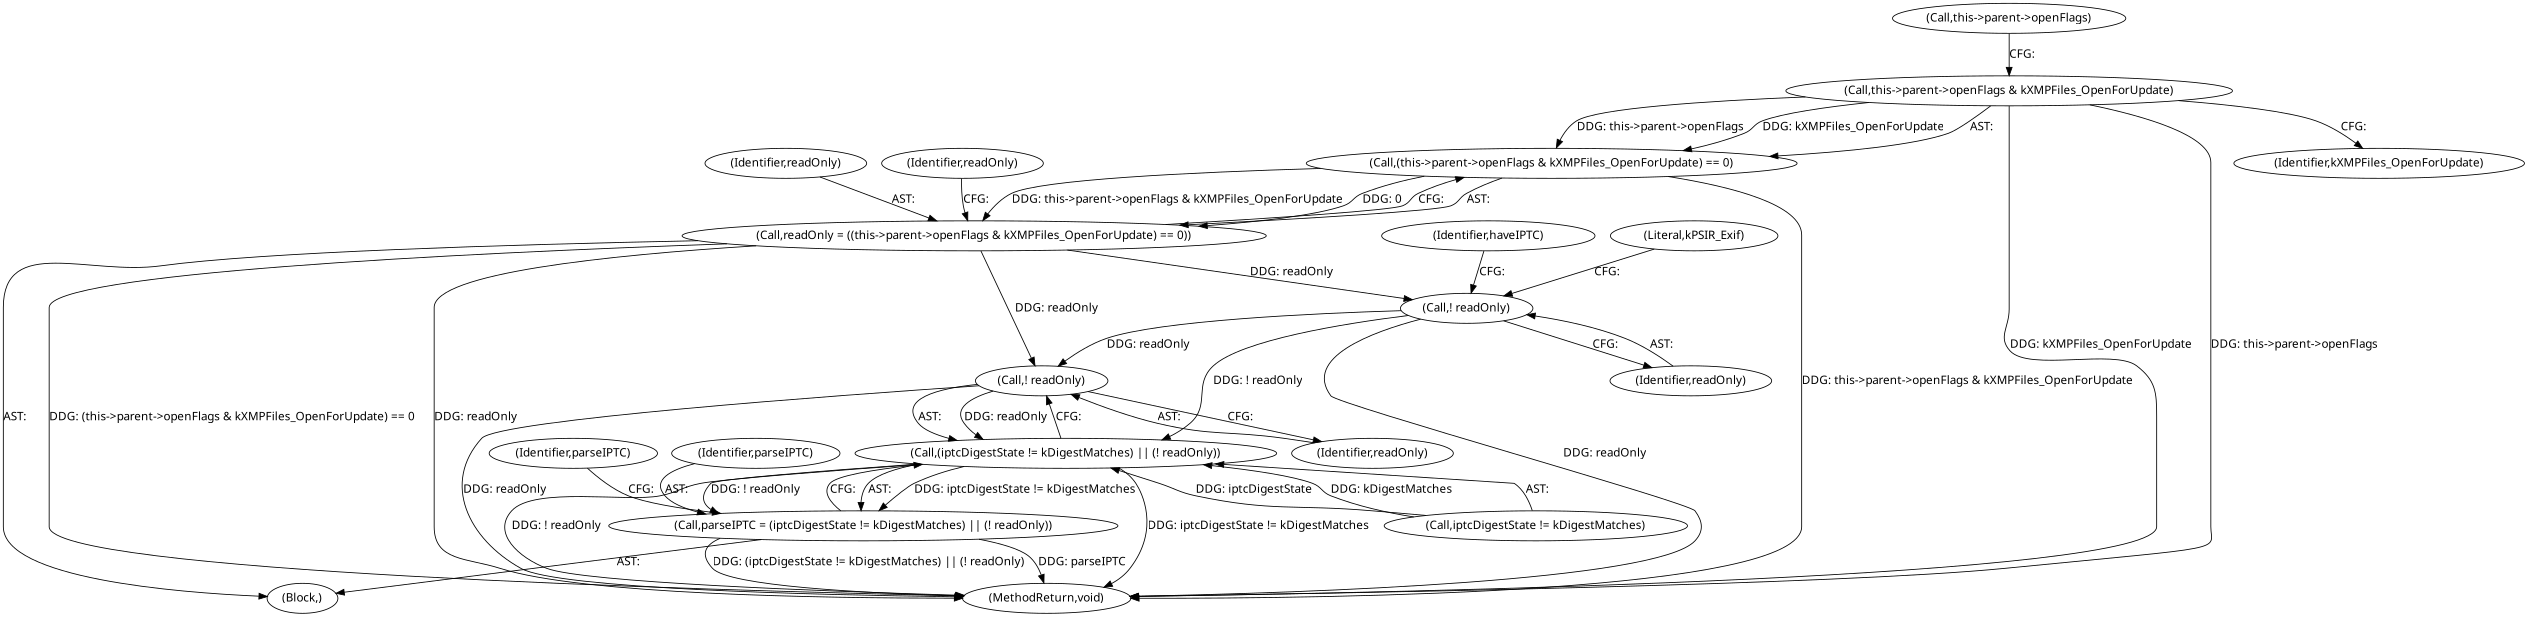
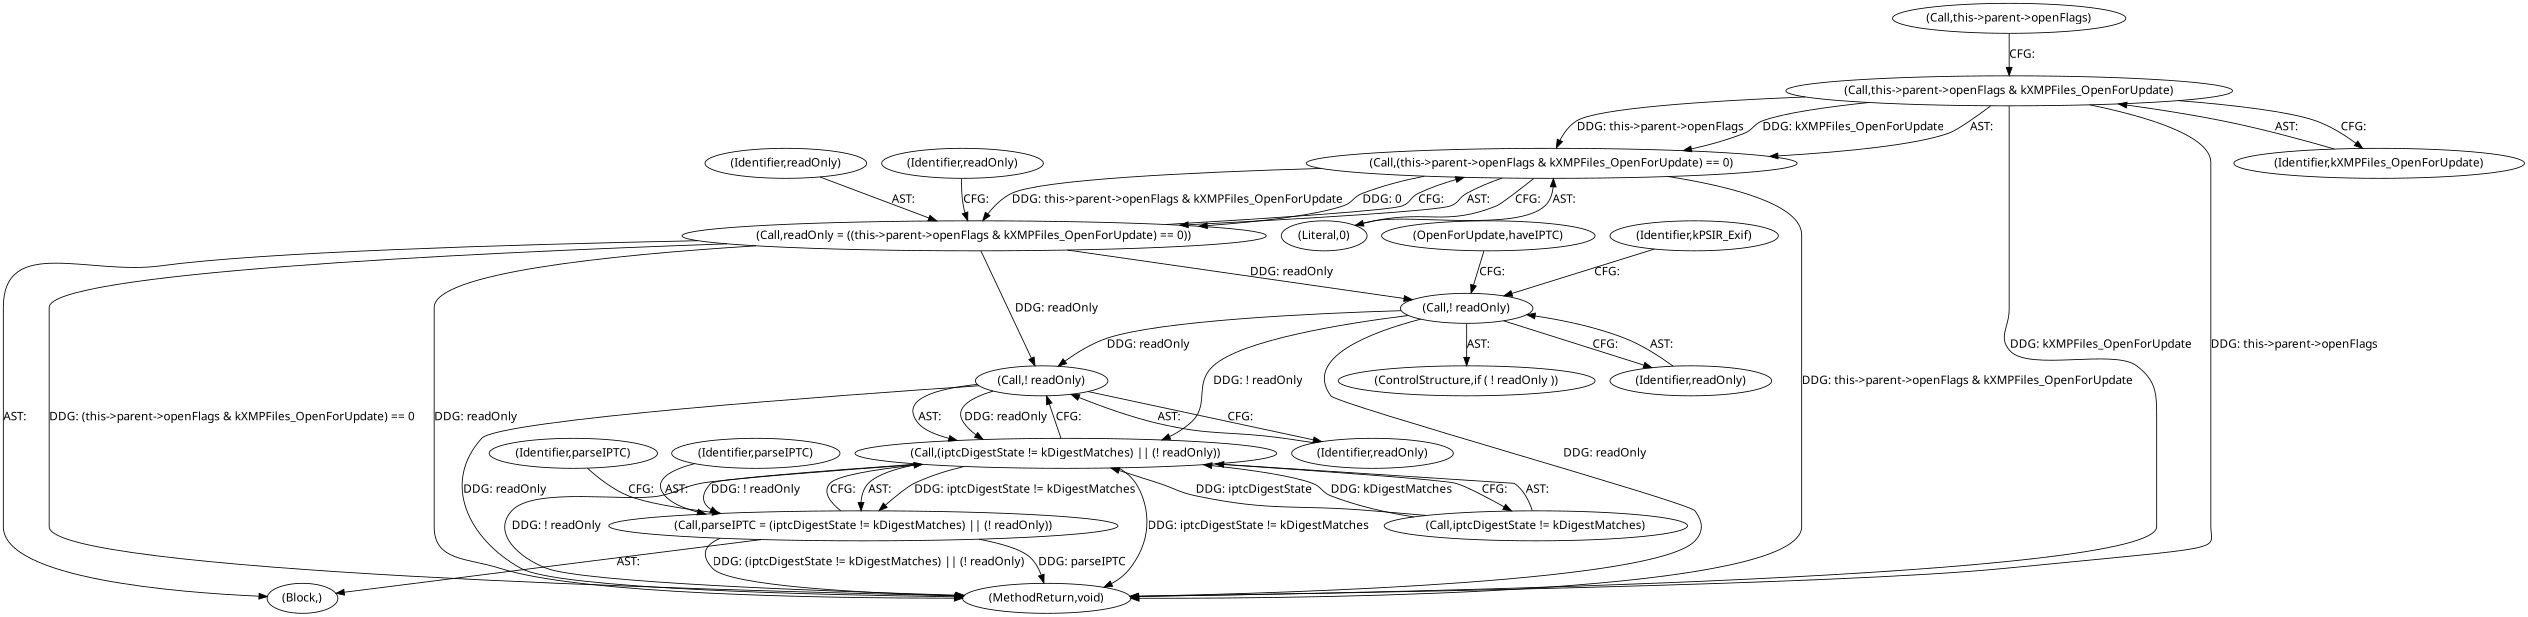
none -> (2231, 123)
none -> (1324, 236)
(1488, 236) -> (1488, 236)
(1694, 236) -> (1694, 236)
none -> (1467, 381)
none -> (1362, 474)
